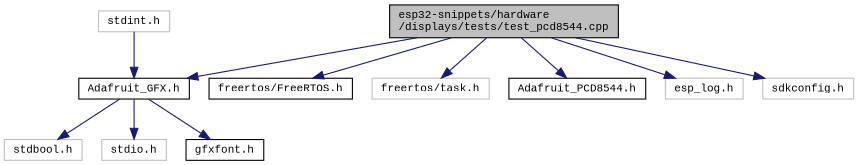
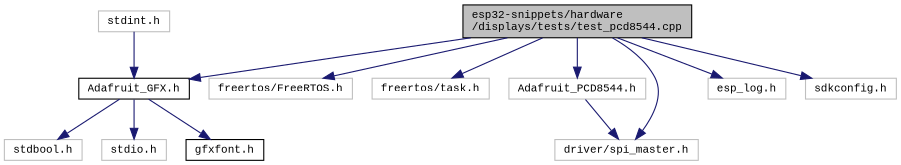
(281, 89) -> (281, 89)
(577, 89) -> (577, 89)
none -> (627, 150)
